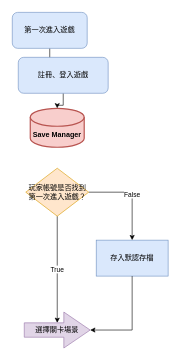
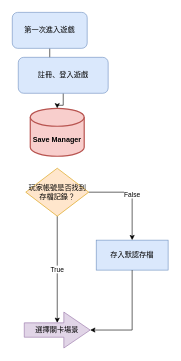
(57, 128) -> (57, 132)
(58, 192) -> (58, 192)
(132, 258) -> (132, 255)
